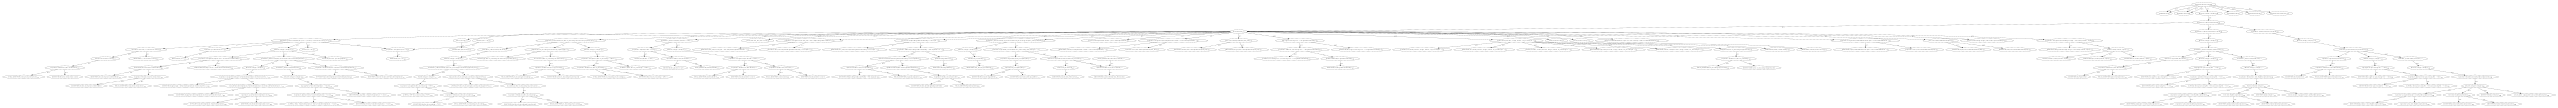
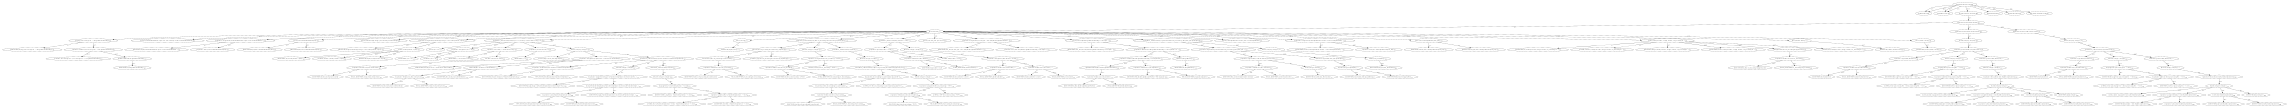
(447, 48) -> (447, 54)
(1110, 63) -> (1269, 72)
